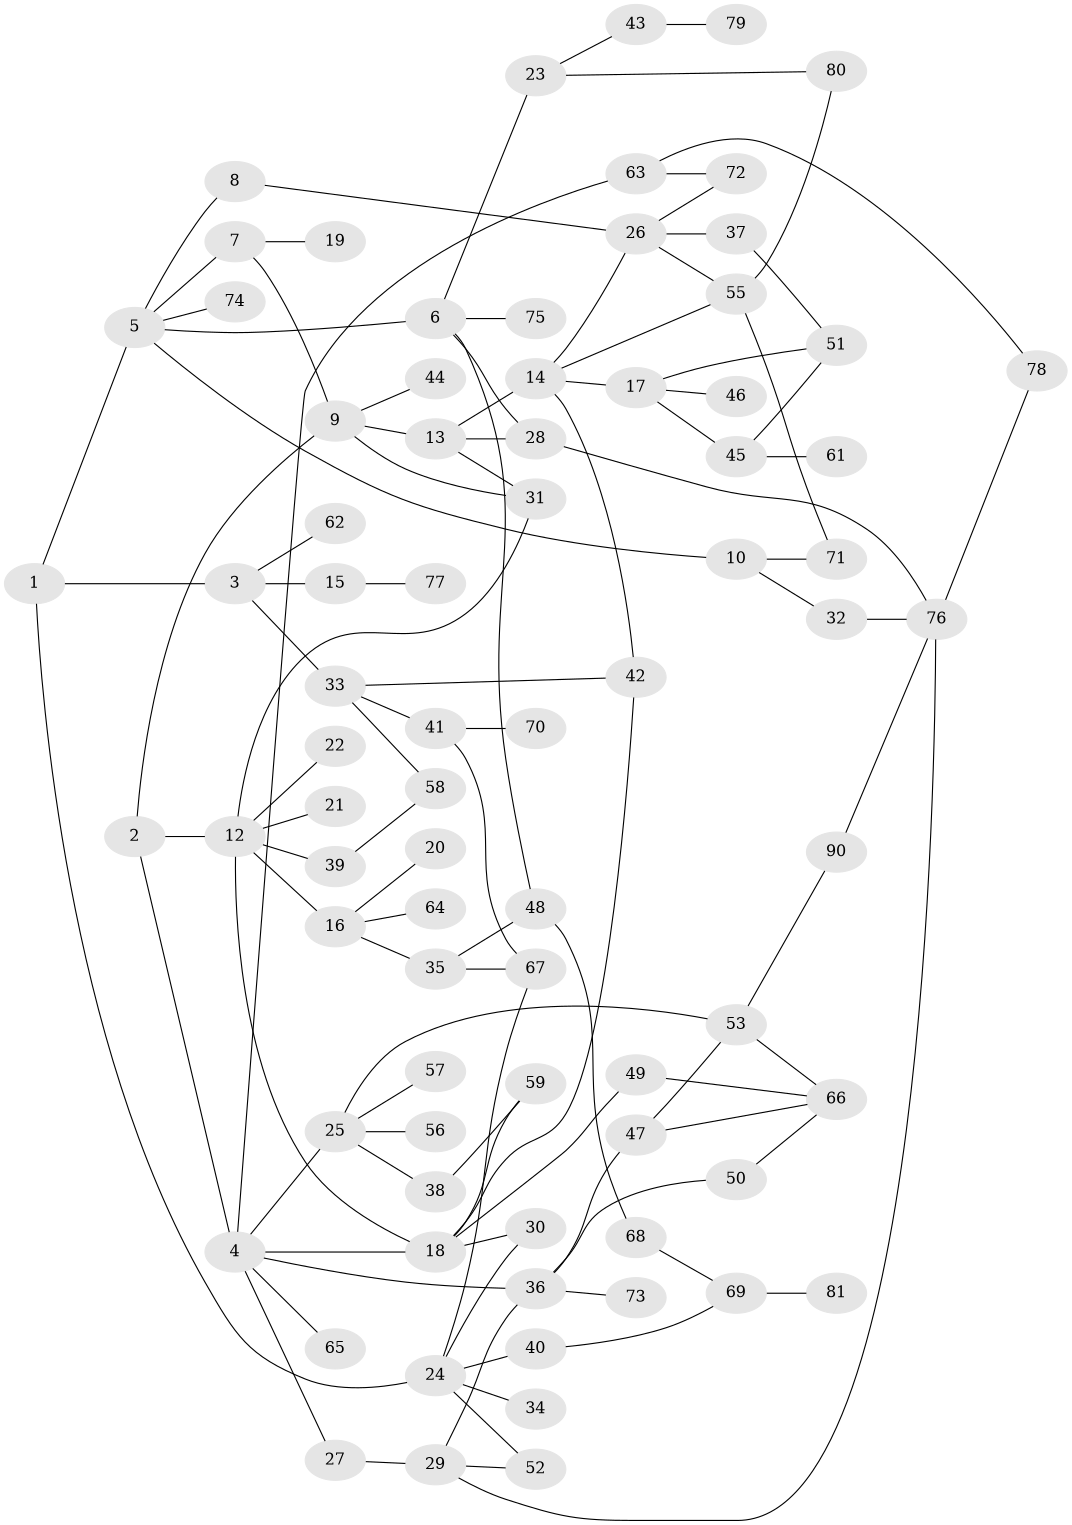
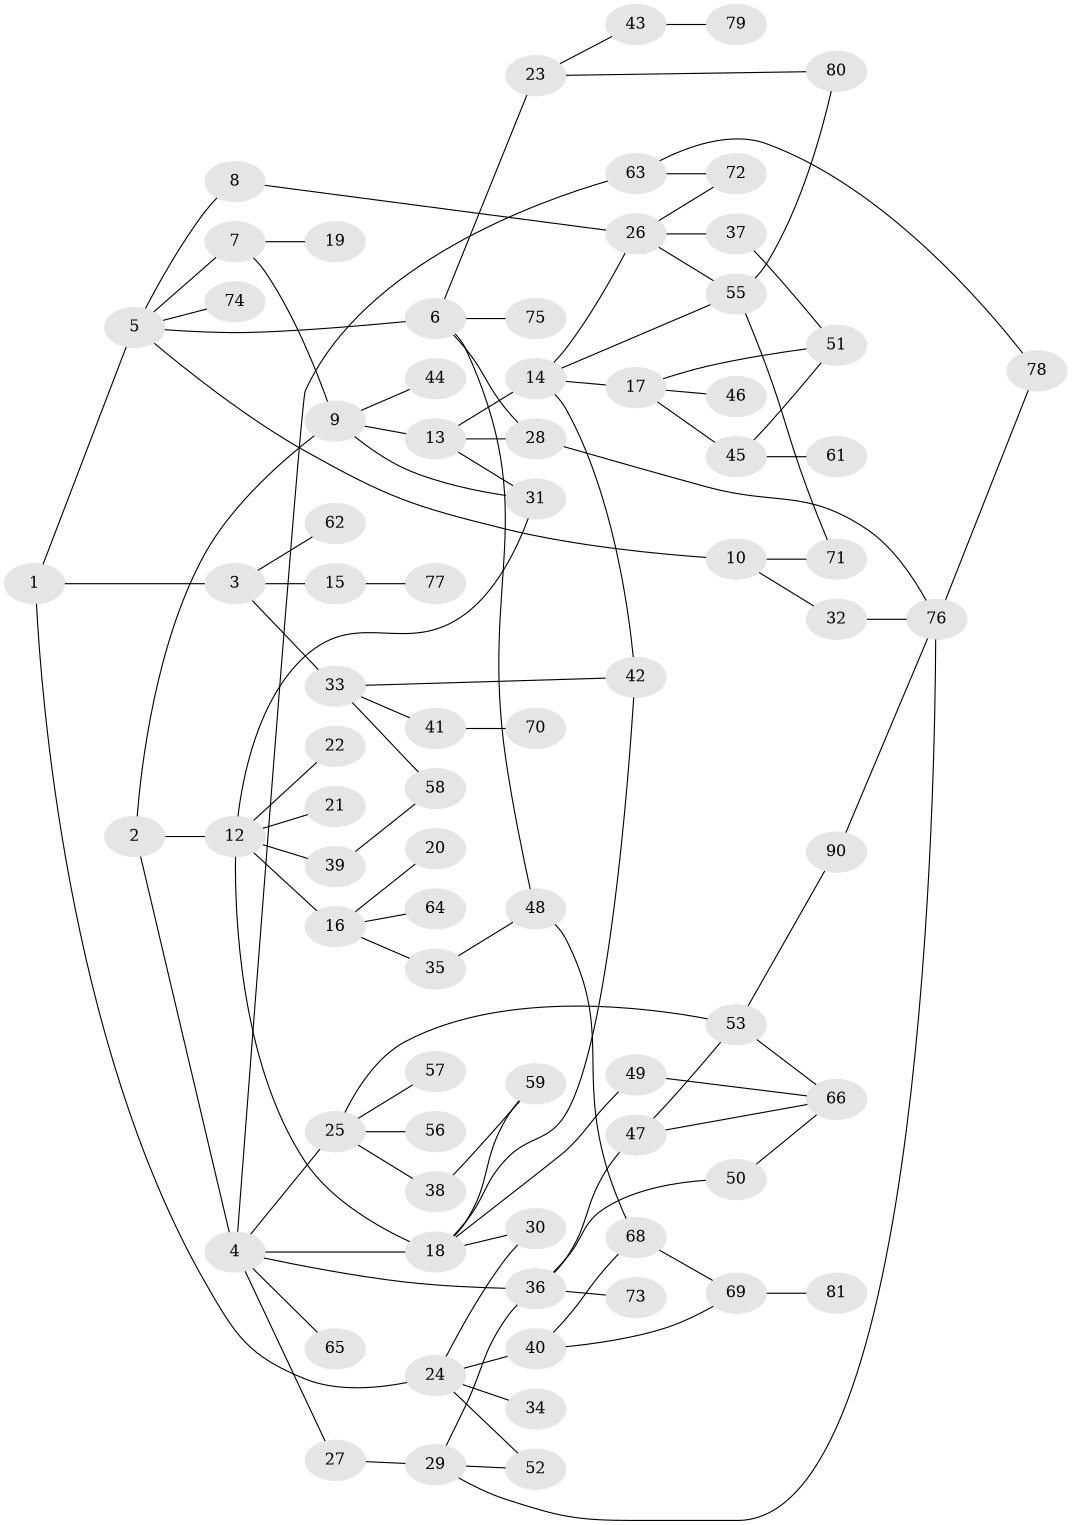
(536, 969) -> none
none -> (580, 1301)
